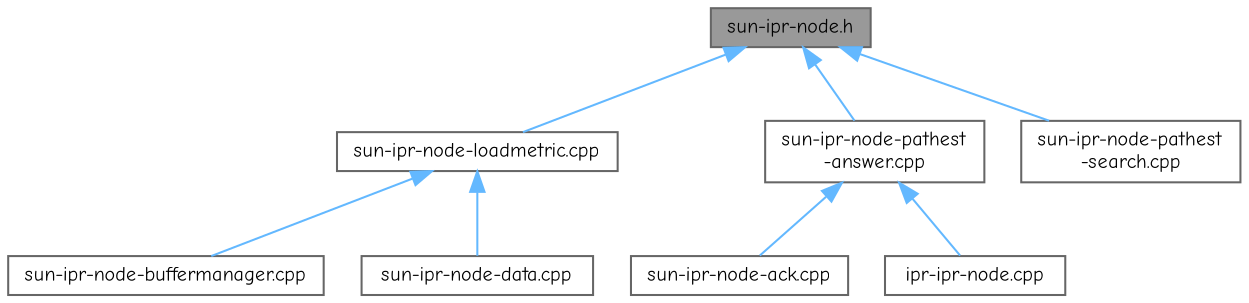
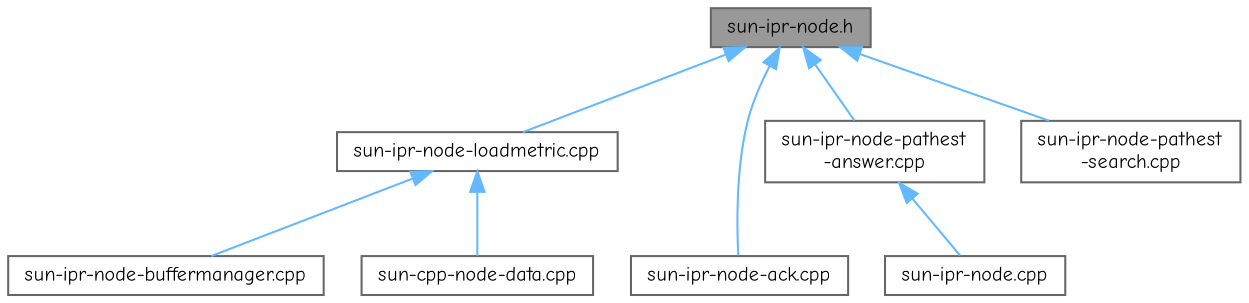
(793, 226) -> (741, 158)
(477, 276) -> (477, 276)
(975, 276) -> (975, 276)
